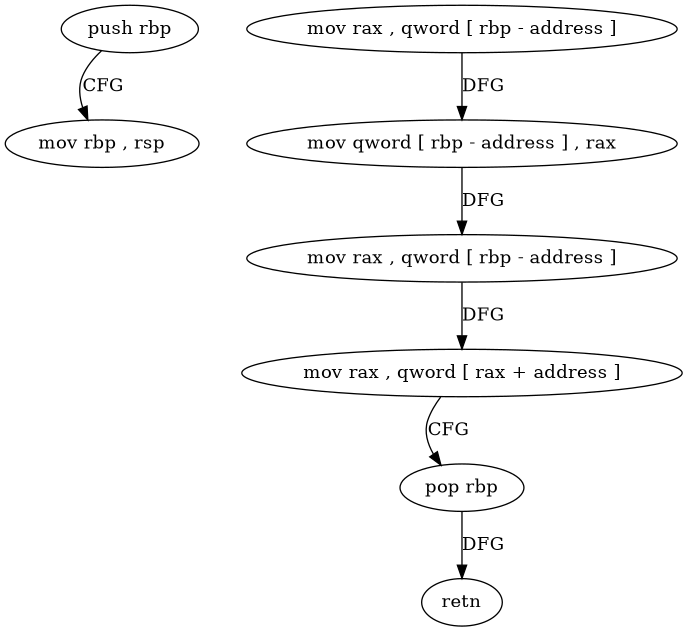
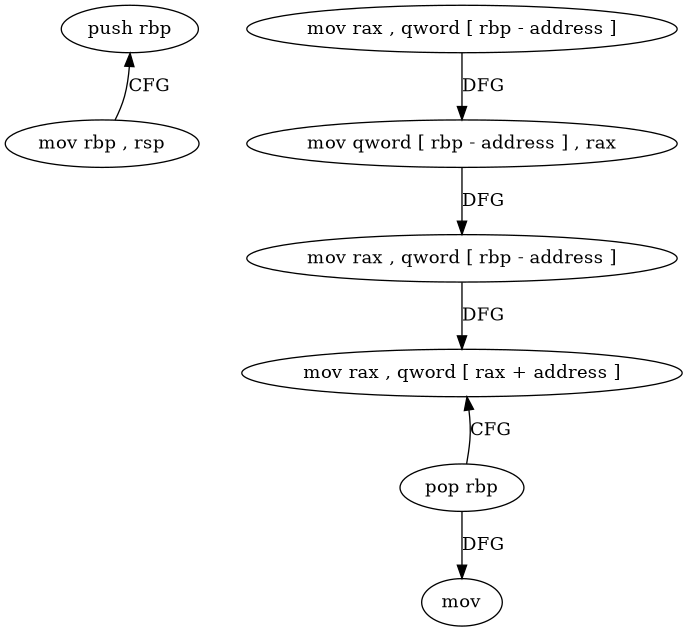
(82, 76) -> (125, 94)
(427, 424) -> (470, 437)
(462, 602) -> (462, 602)
